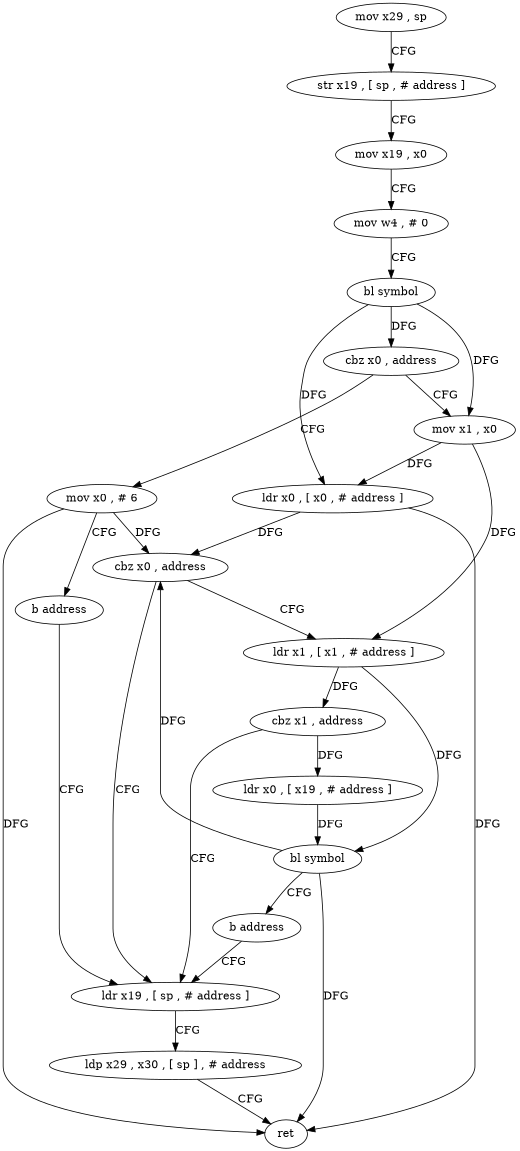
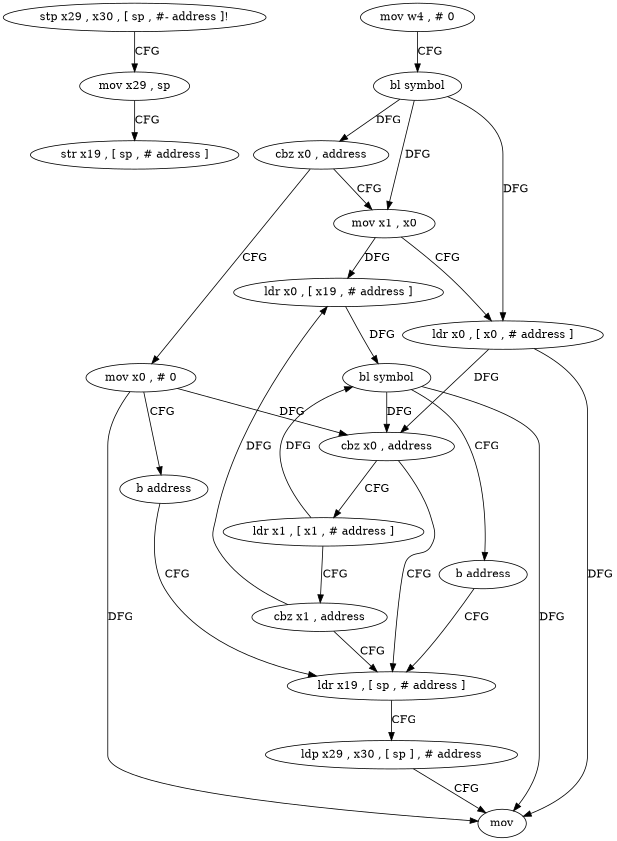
none -> (135, 17)
(391, 155) -> none
(420, 464) -> (448, 258)
(102, 499) -> (141, 378)
(480, 549) -> (364, 255)
(346, 687) -> (335, 575)
(286, 1134) -> (502, 823)
